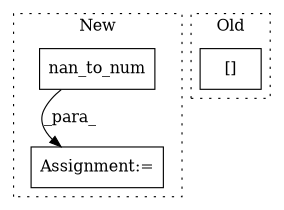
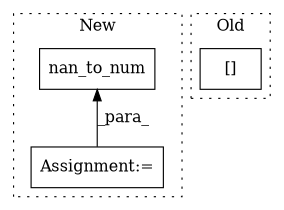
(43, 113) -> (97, 124)
